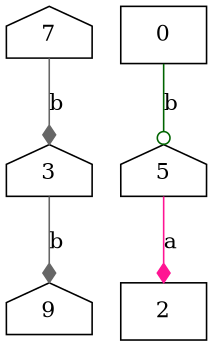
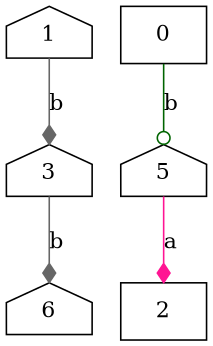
(49, 35) -> (49, 35)
(49, 311) -> (49, 311)
